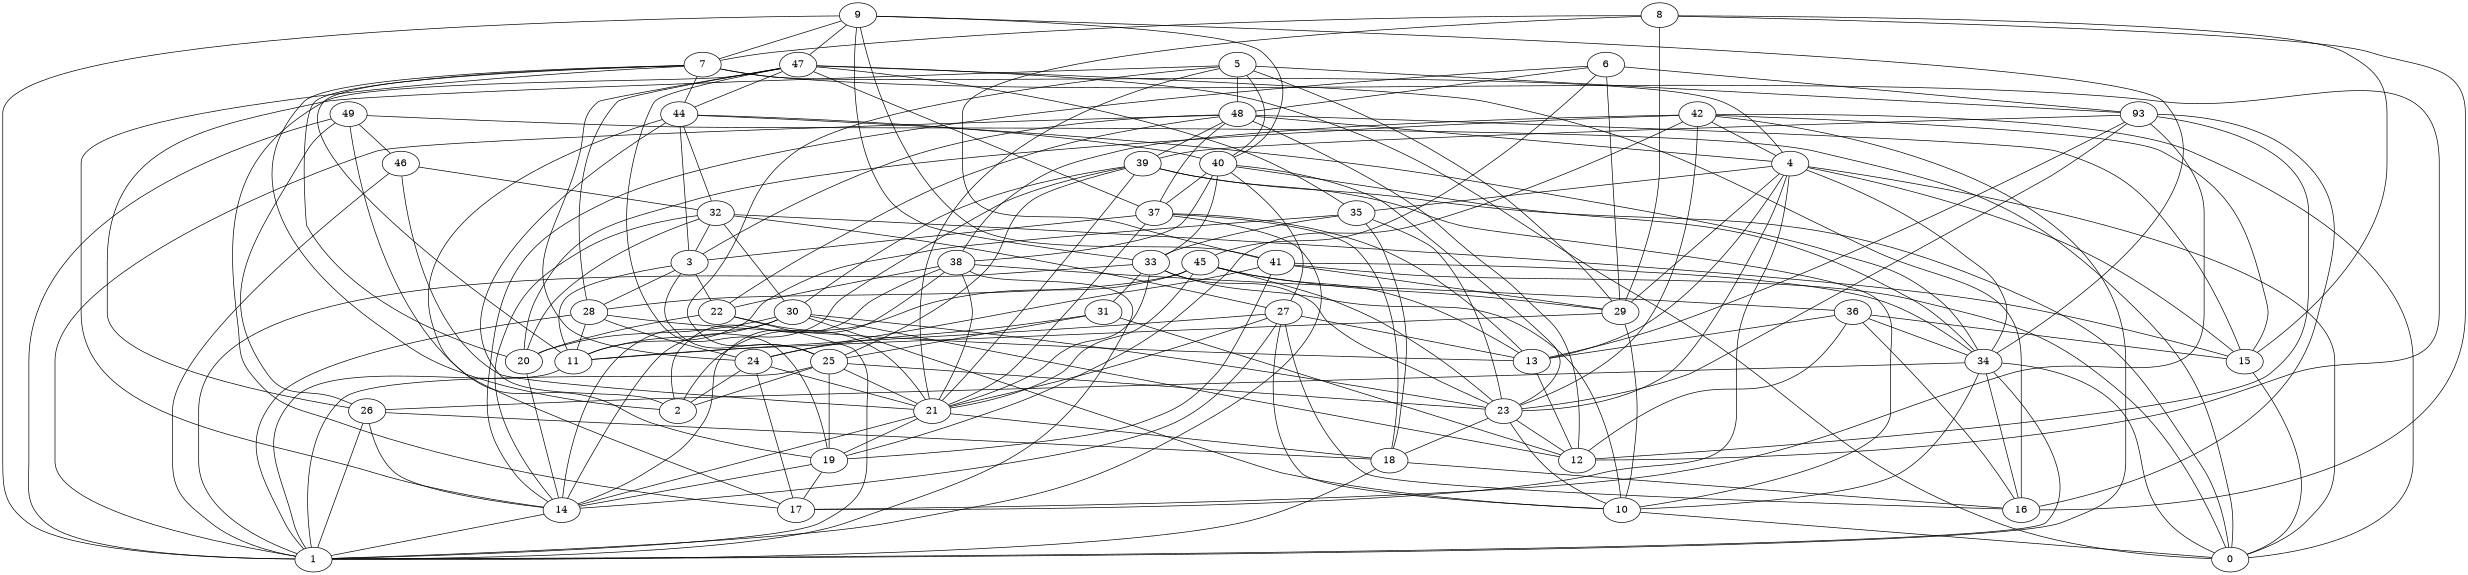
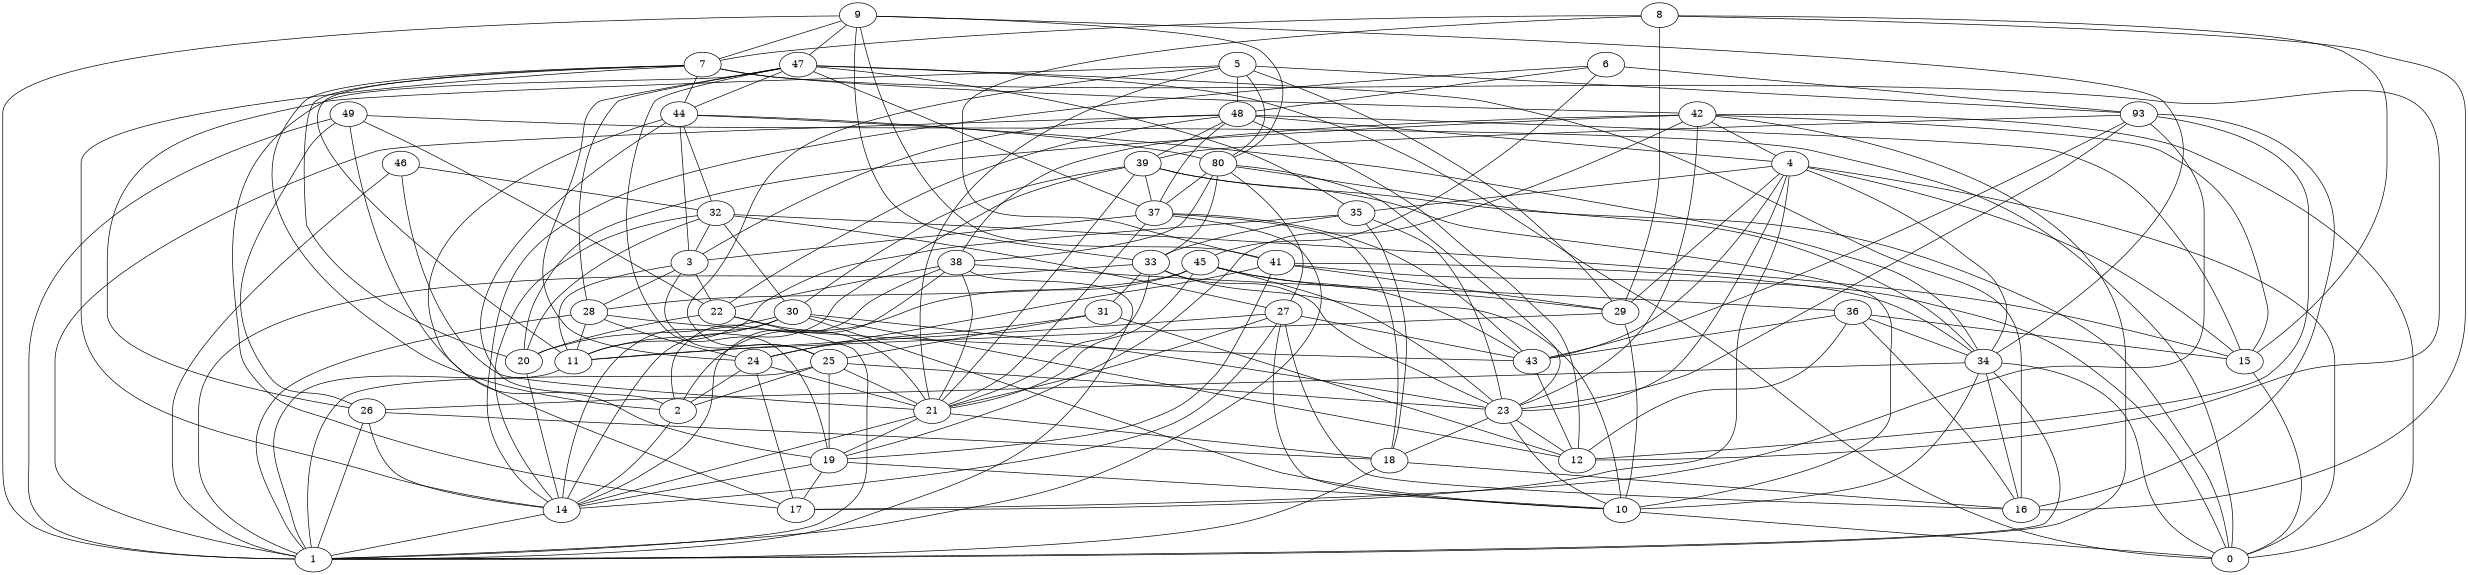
(1261, 79) -> (1223, 100)
(375, 139) -> (535, 209)
(1218, 164) -> (1218, 164)
(1613, 188) -> none
(986, 270) -> (1148, 188)
(1532, 362) -> (1532, 362)
none -> (629, 469)
none -> (1225, 485)
